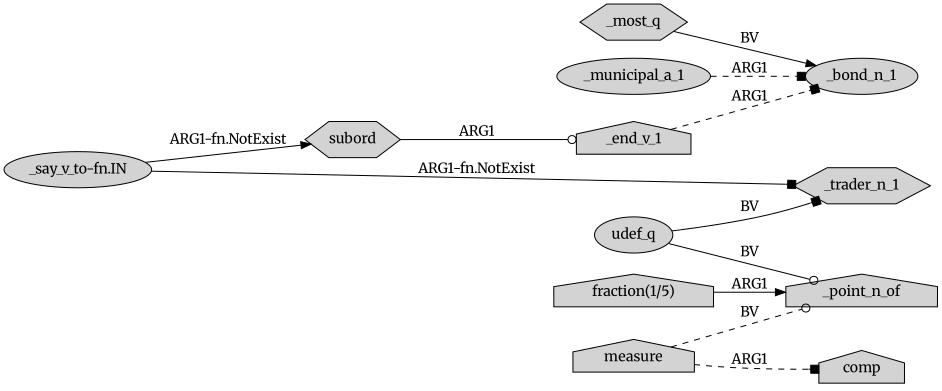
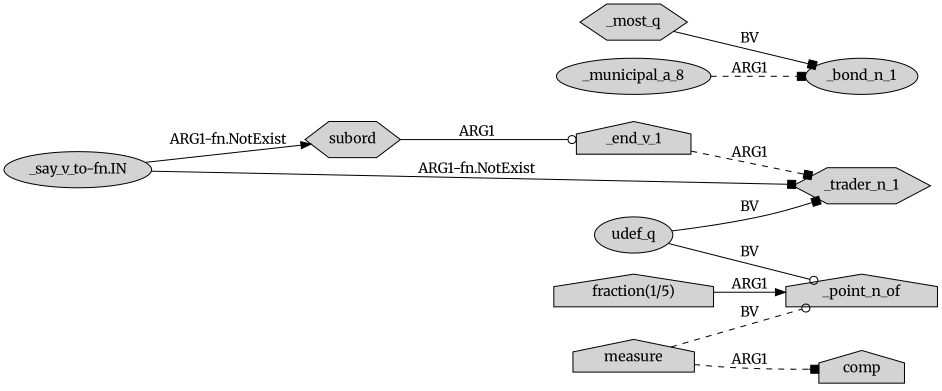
(740, 47) -> (740, 47)
(634, 76) -> (634, 76)
(740, 110) -> (747, 162)
